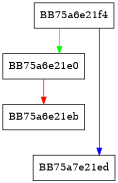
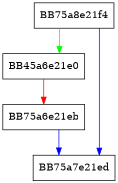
(74, 16) -> (74, 16)
(44, 66) -> (44, 66)
none -> (59, 139)
